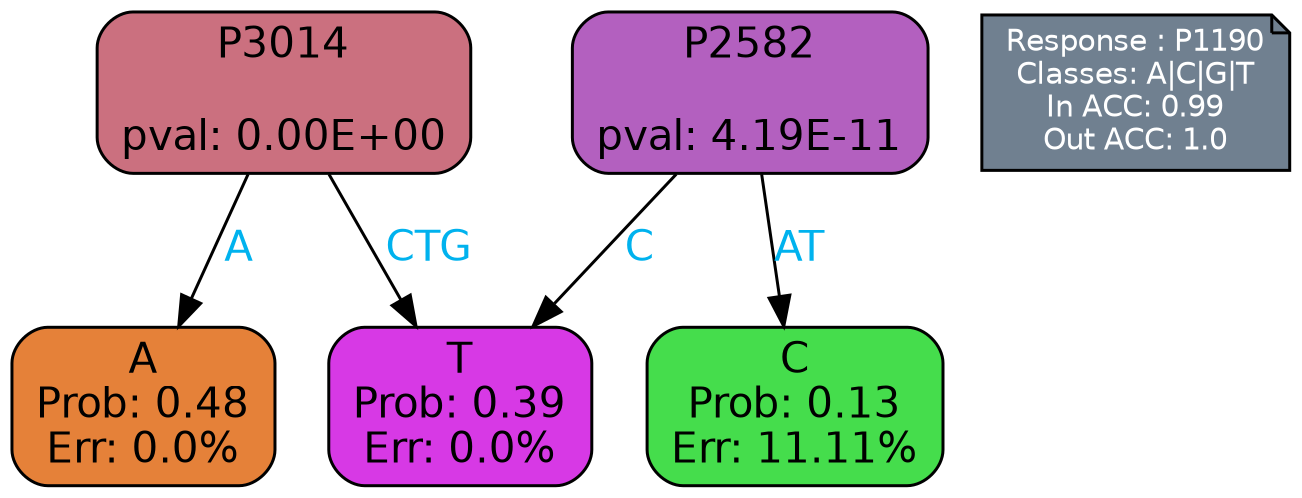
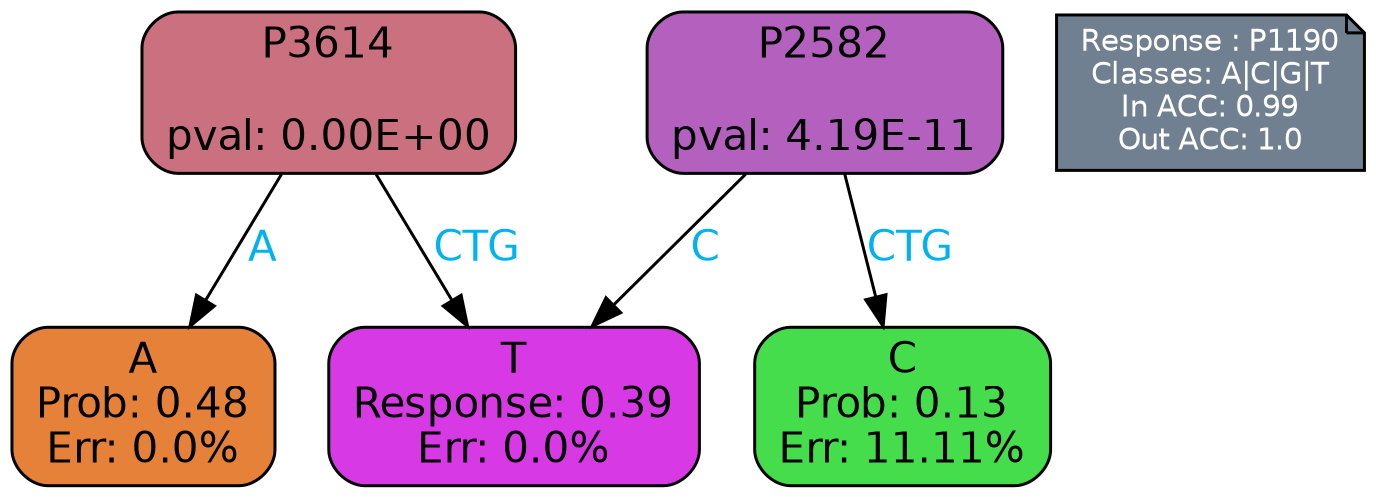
(284, 93) -> (329, 93)
(800, 250) -> (910, 250)
(460, 406) -> (514, 406)
